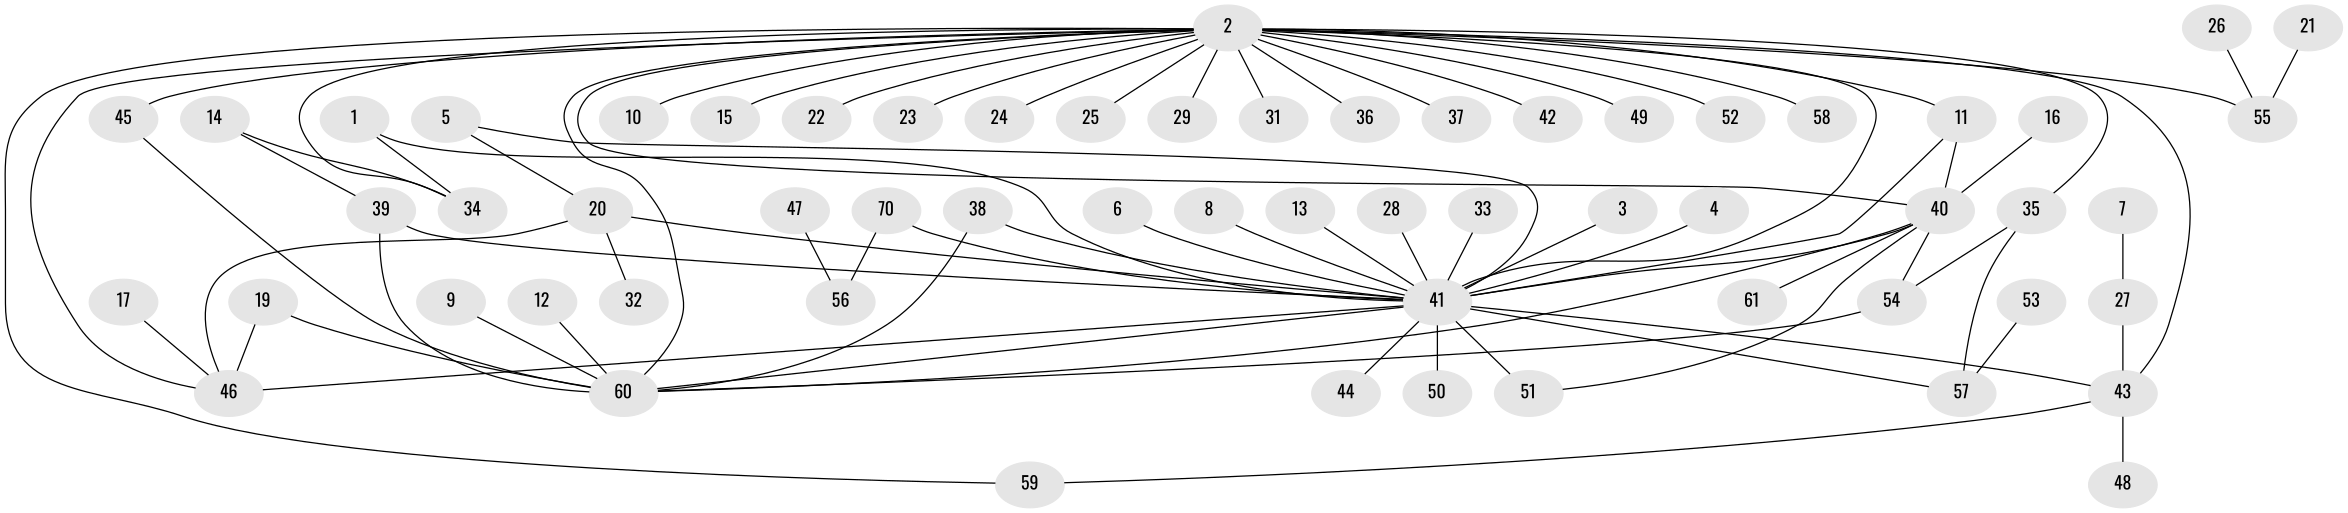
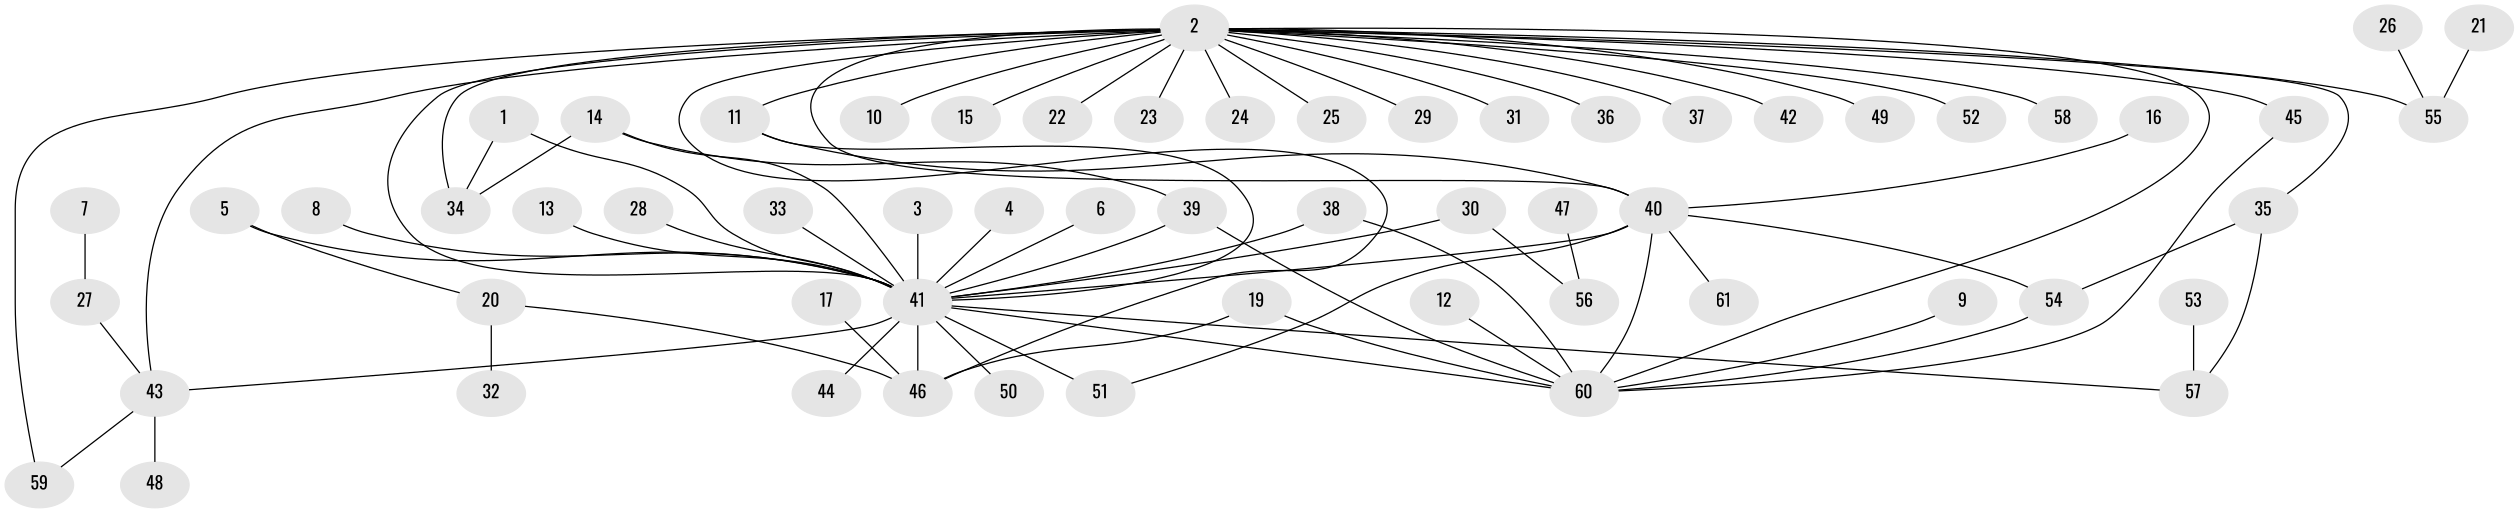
(886, 211) -> (1471, 211)
(1017, 263) -> (829, 192)
